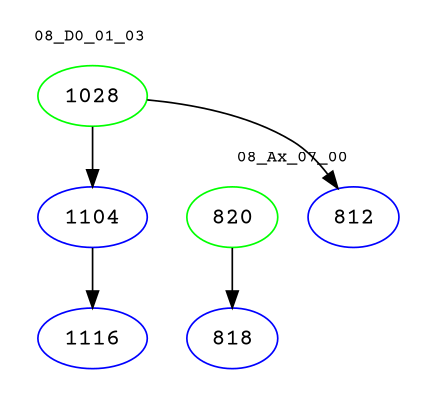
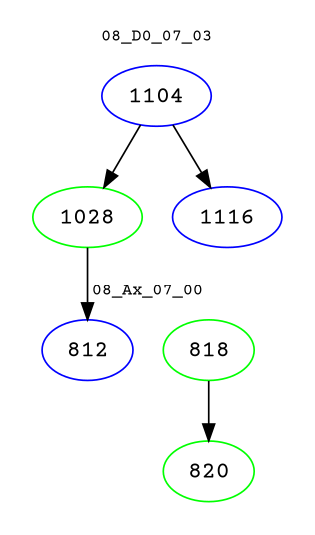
(90, 36) -> (157, 36)
(93, 148) -> (127, 149)
(232, 269) -> (209, 402)
(232, 338) -> (209, 350)
